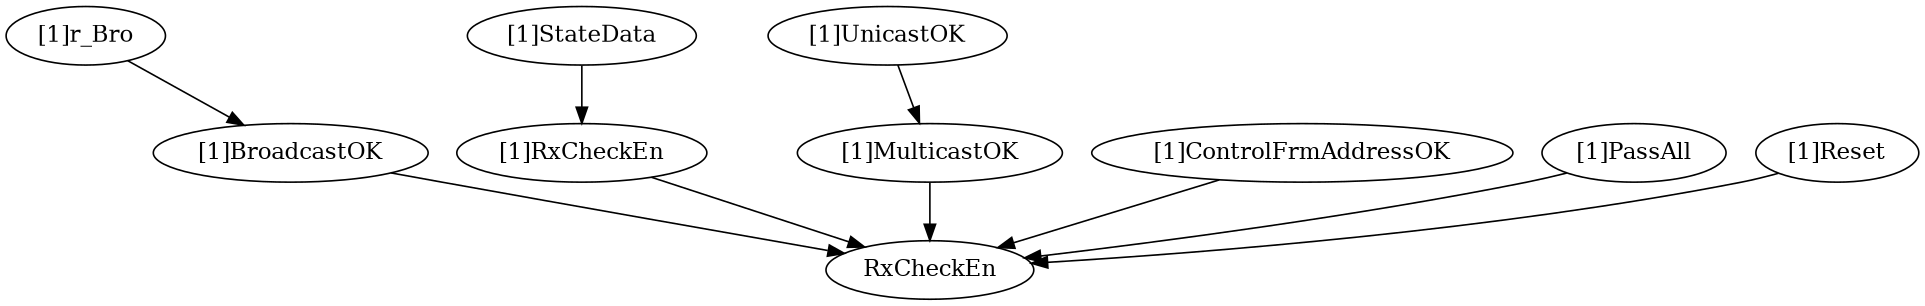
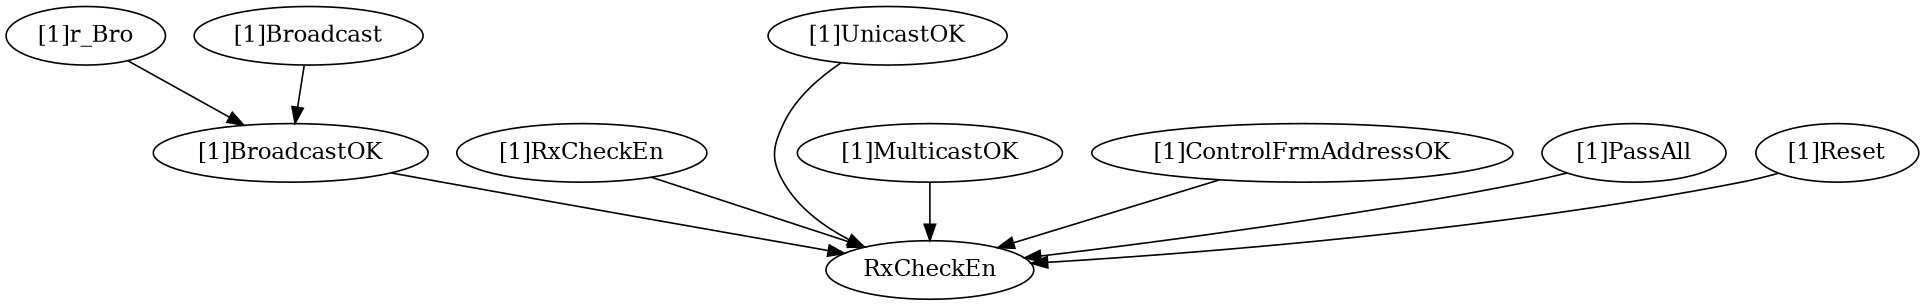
none -> (309, 36)
(582, 36) -> none
(906, 86) -> (775, 155)
